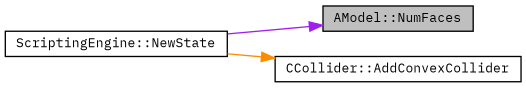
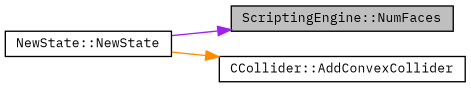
(398, 19) -> (342, 19)
(116, 44) -> (88, 44)
